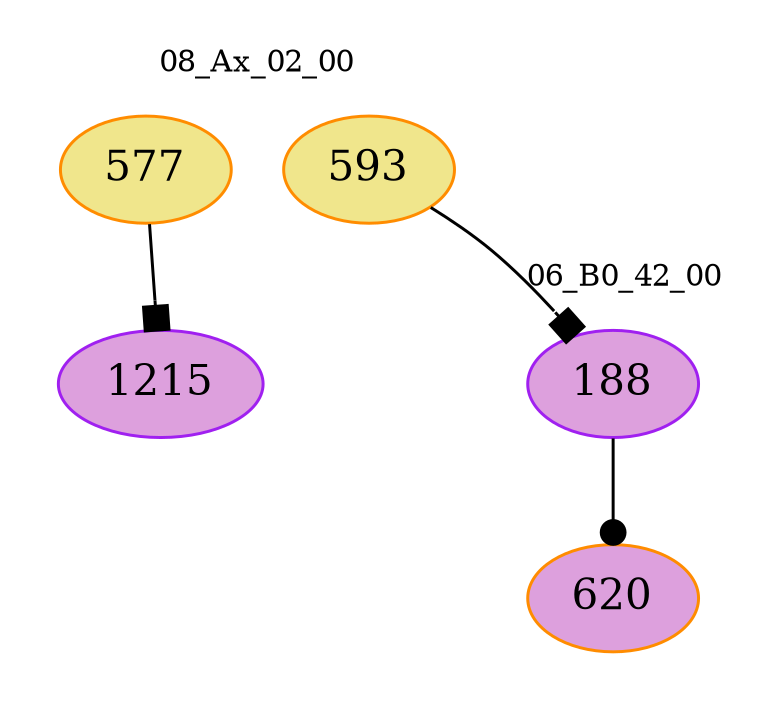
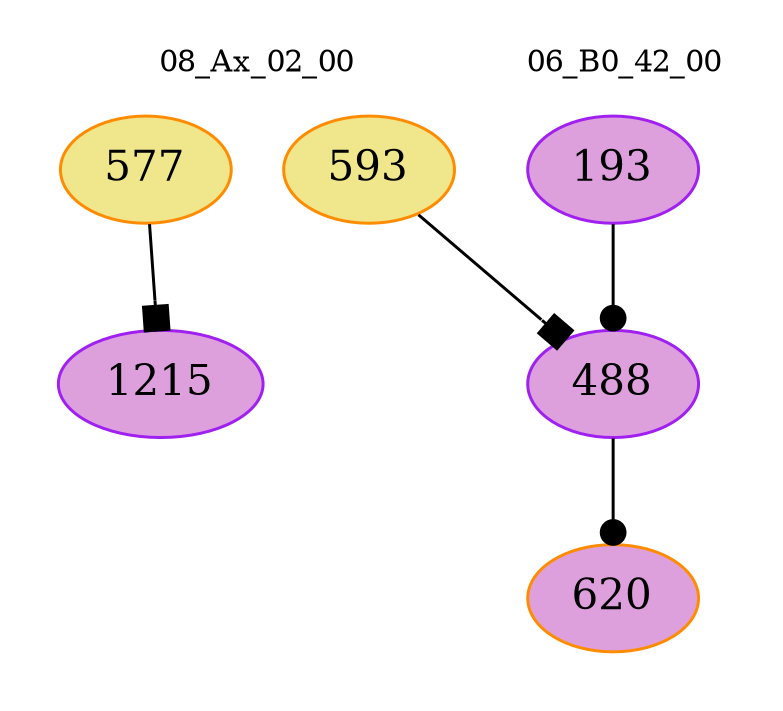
none -> (613, 170)
(613, 384) -> (613, 384)
